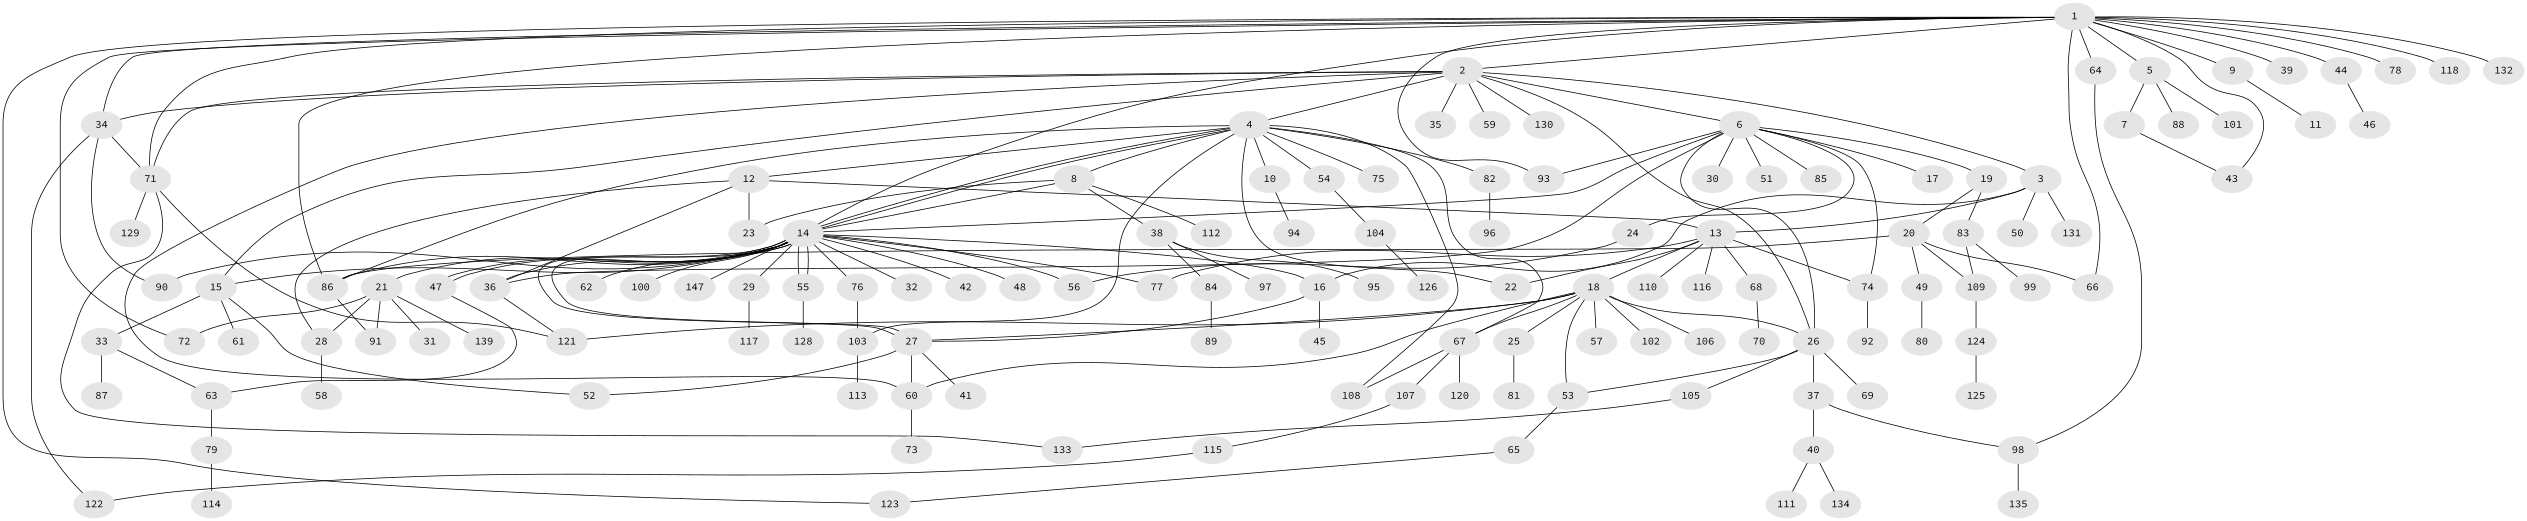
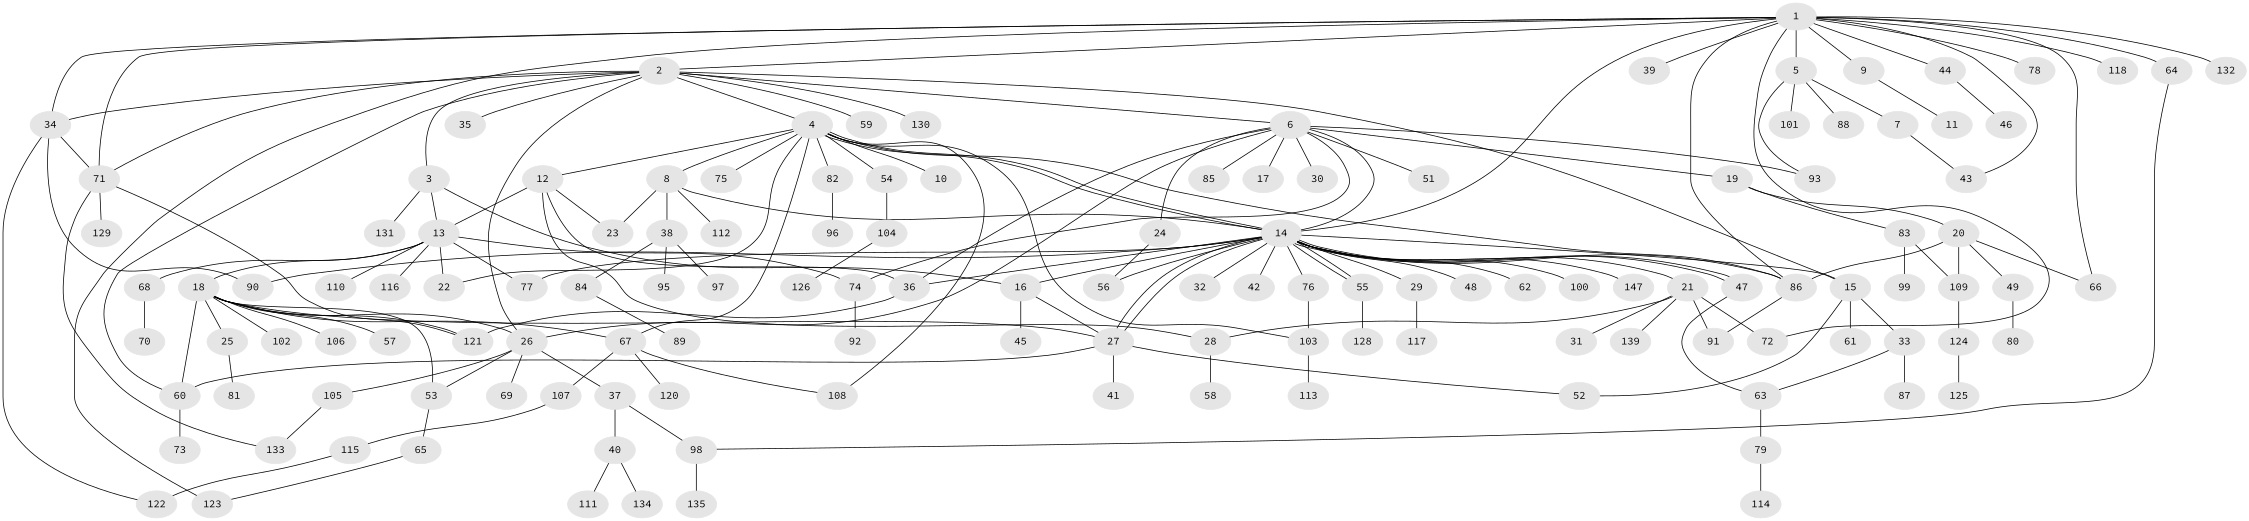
(1546, 36) -> (1759, 131)
(1294, 233) -> none
(2017, 233) -> none
